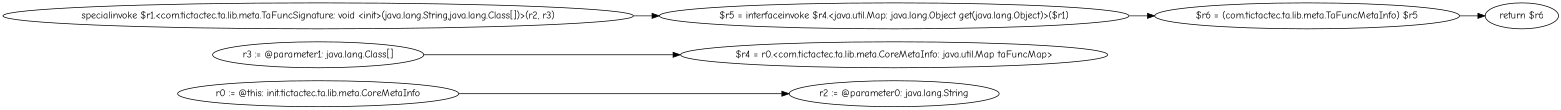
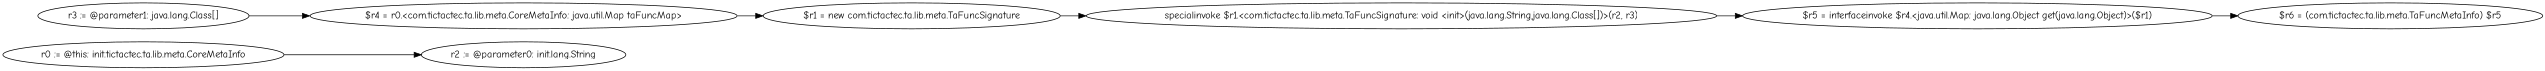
none -> (912, 16)
(1522, 16) -> none
(894, 94) -> (524, 55)
